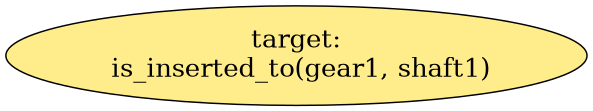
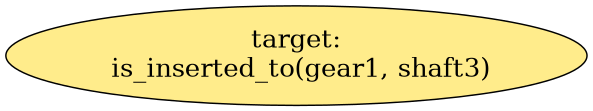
(296, 56) -> (296, 56)
